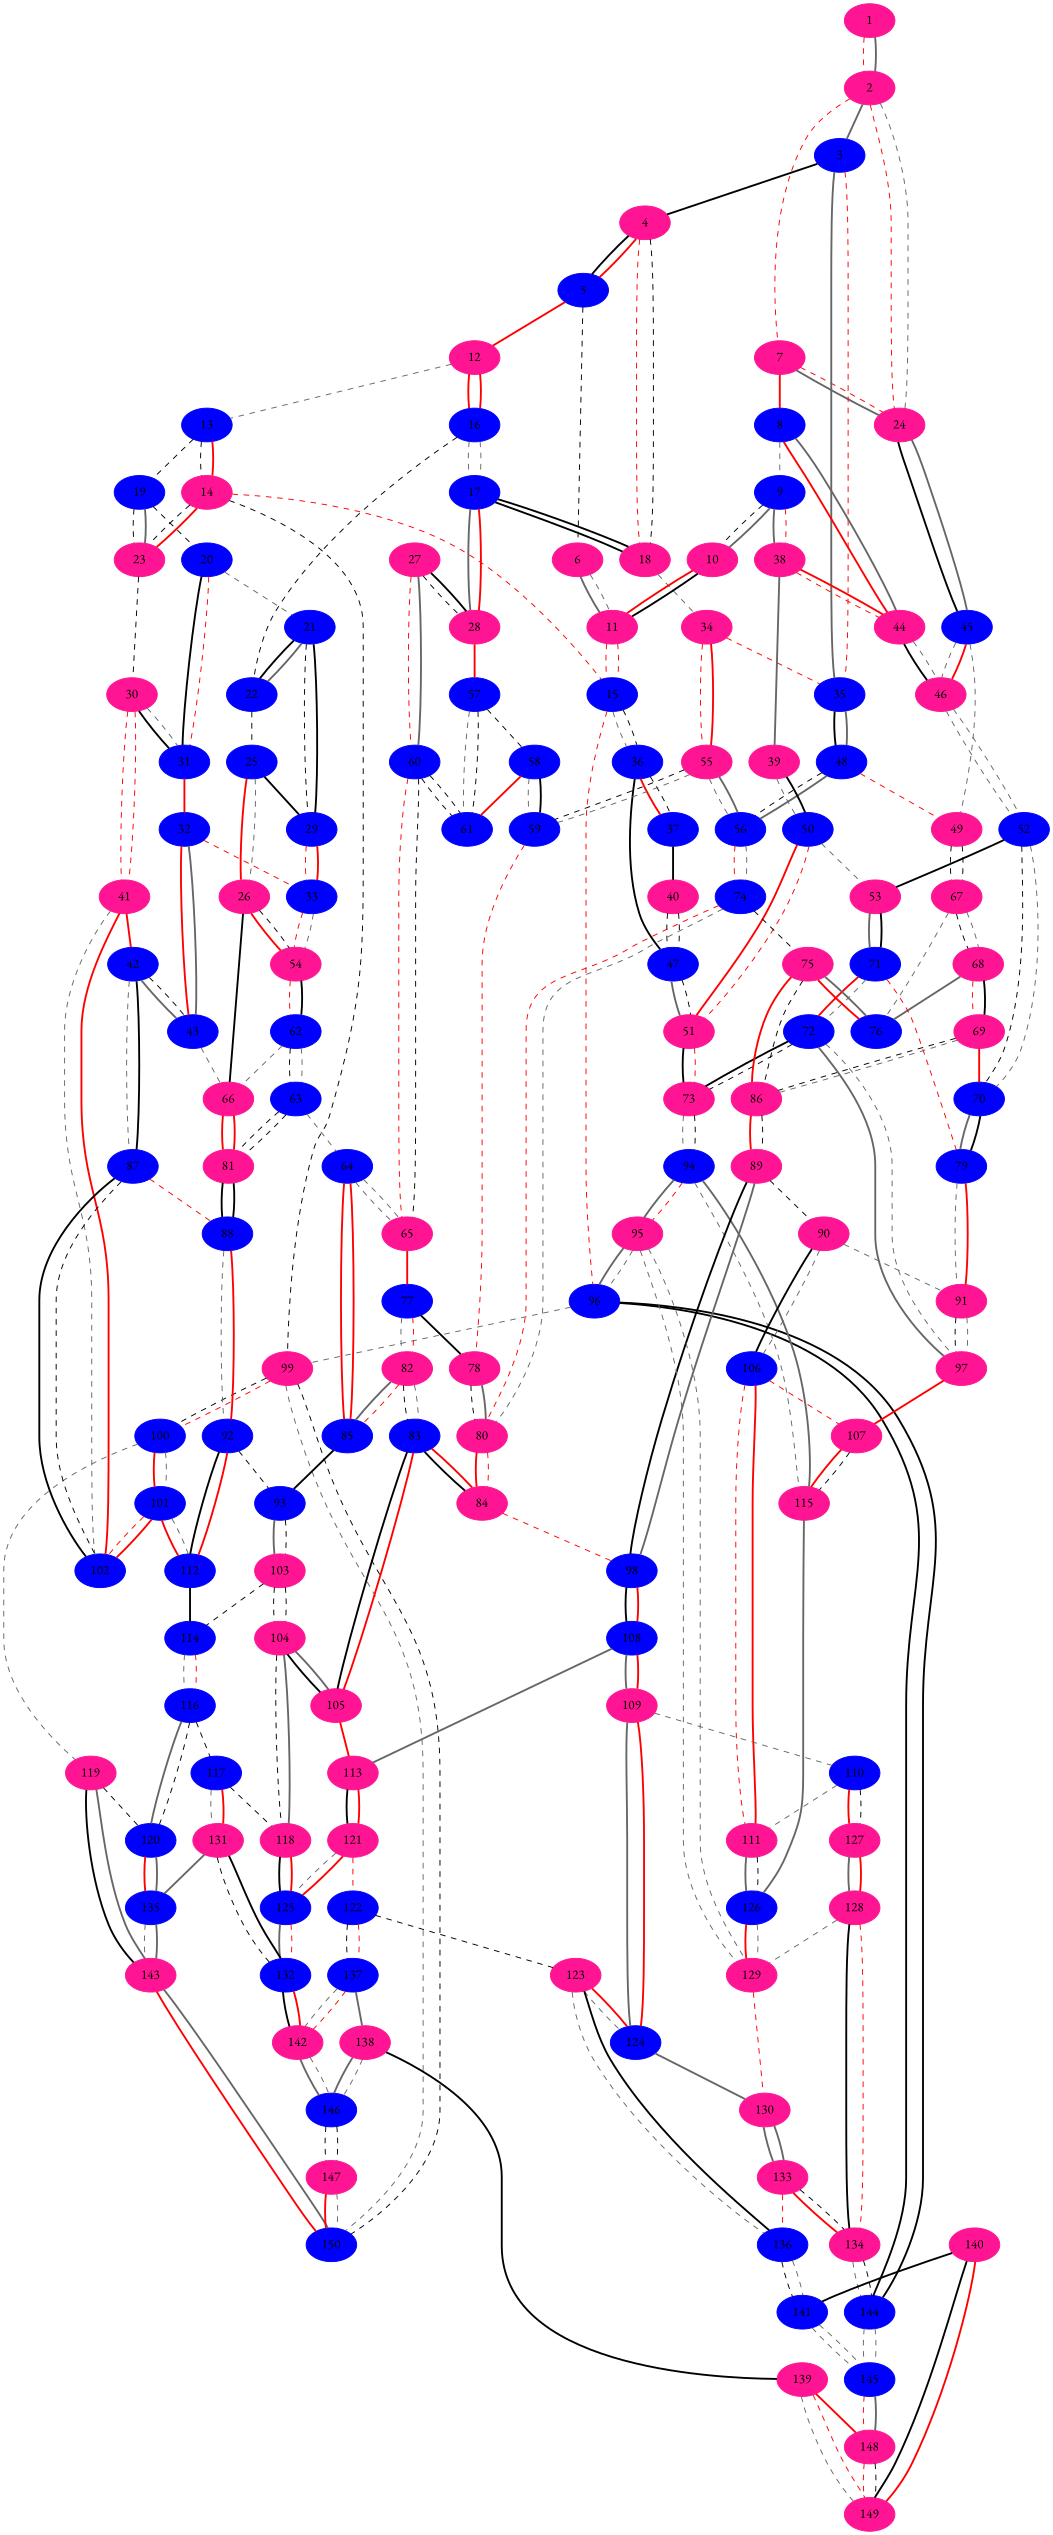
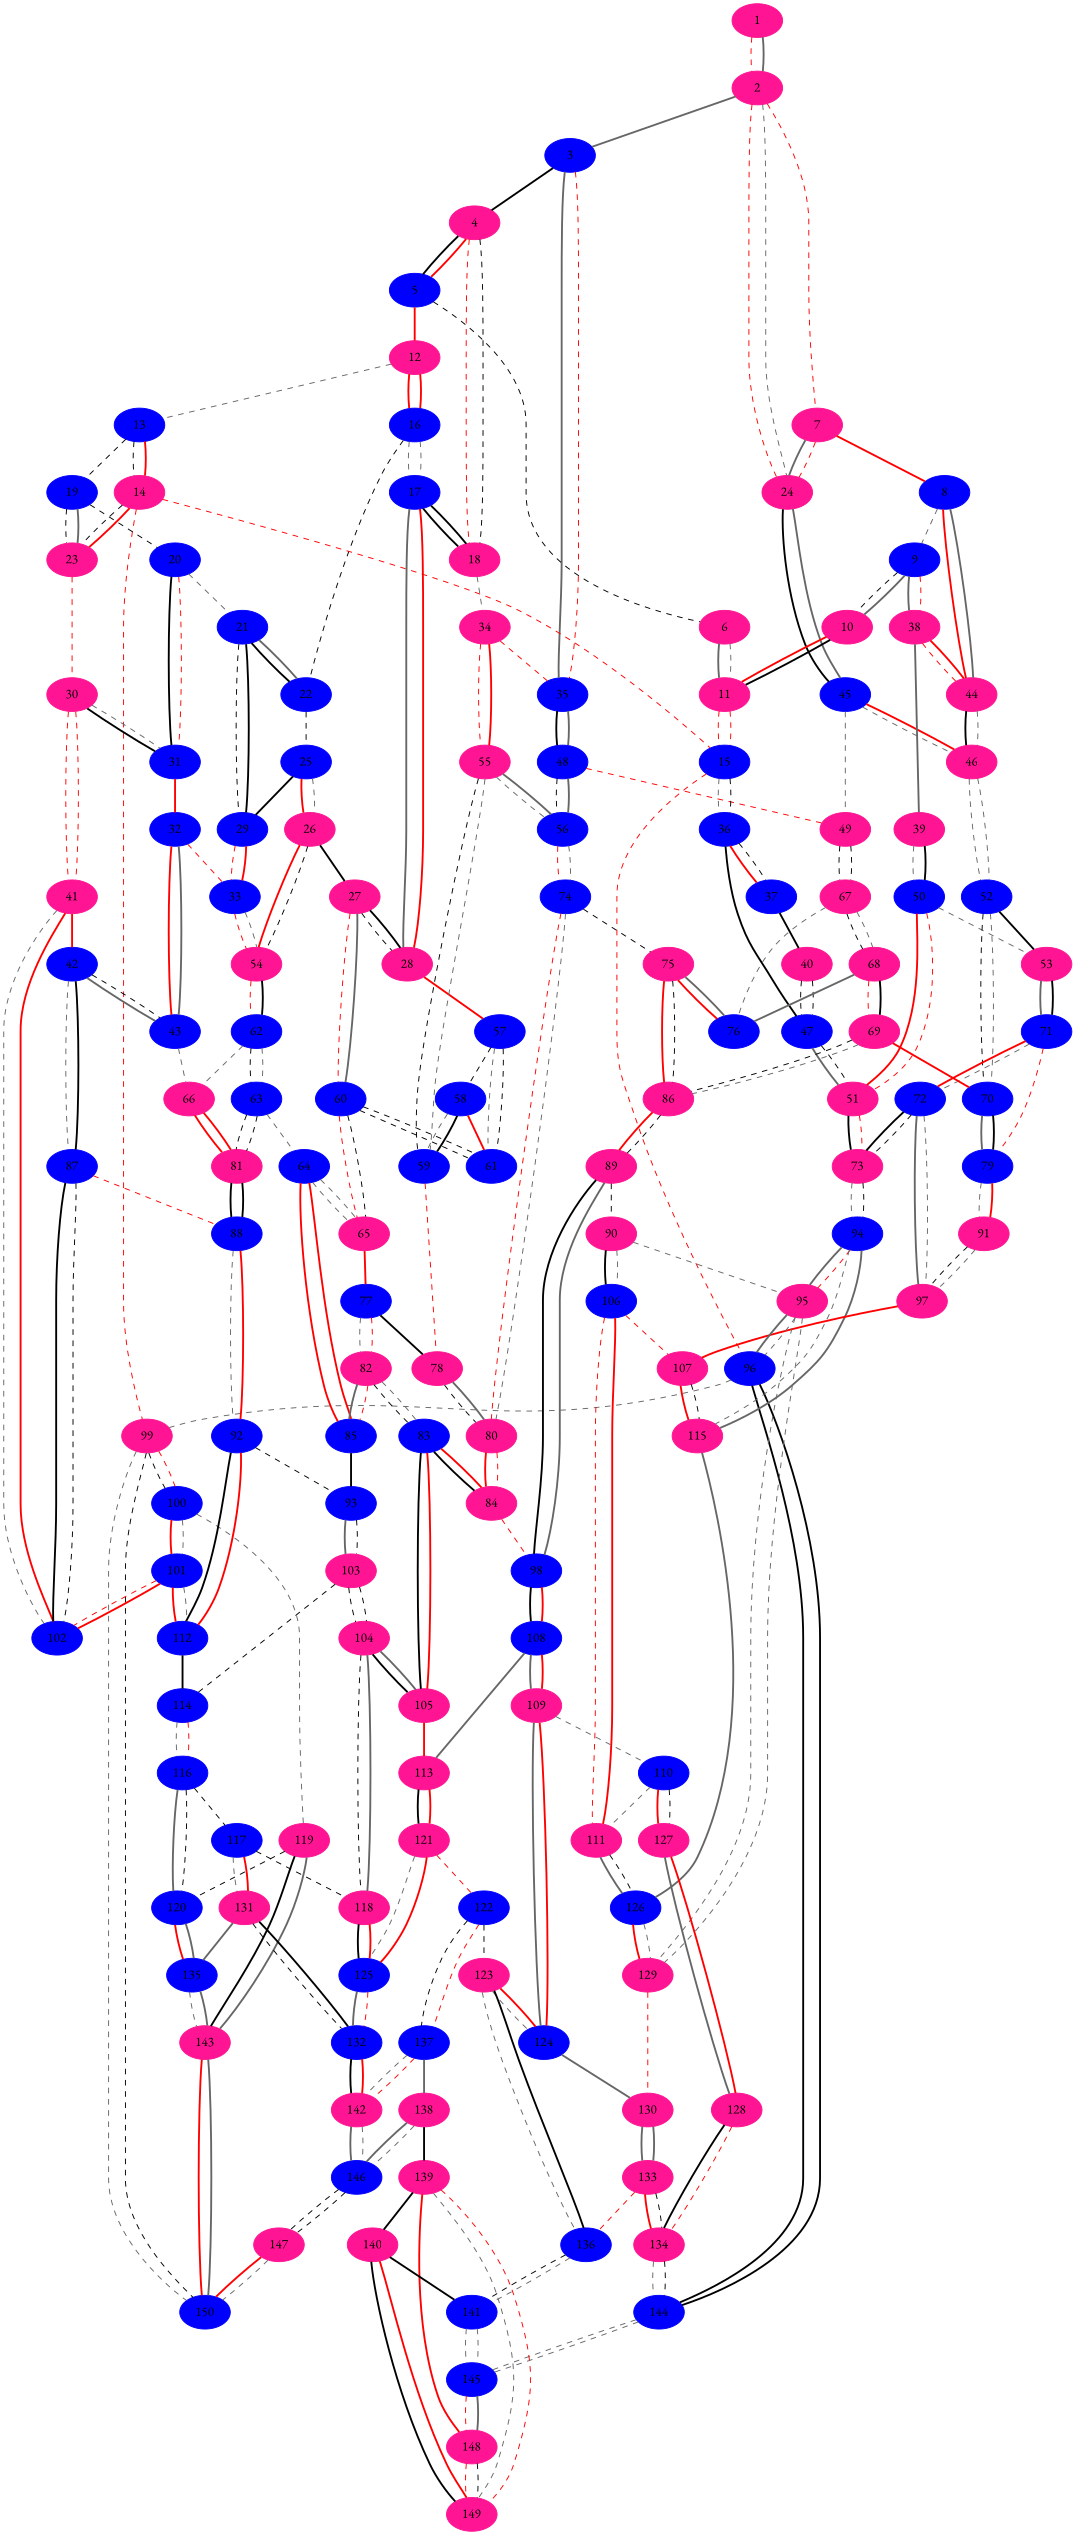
(136, 627) -> (72, 627)
(363, 896) -> (124, 965)
(236, 998) -> (332, 863)
(890, 1266) -> (707, 1267)
(803, 1942) -> none
none -> (398, 2211)
